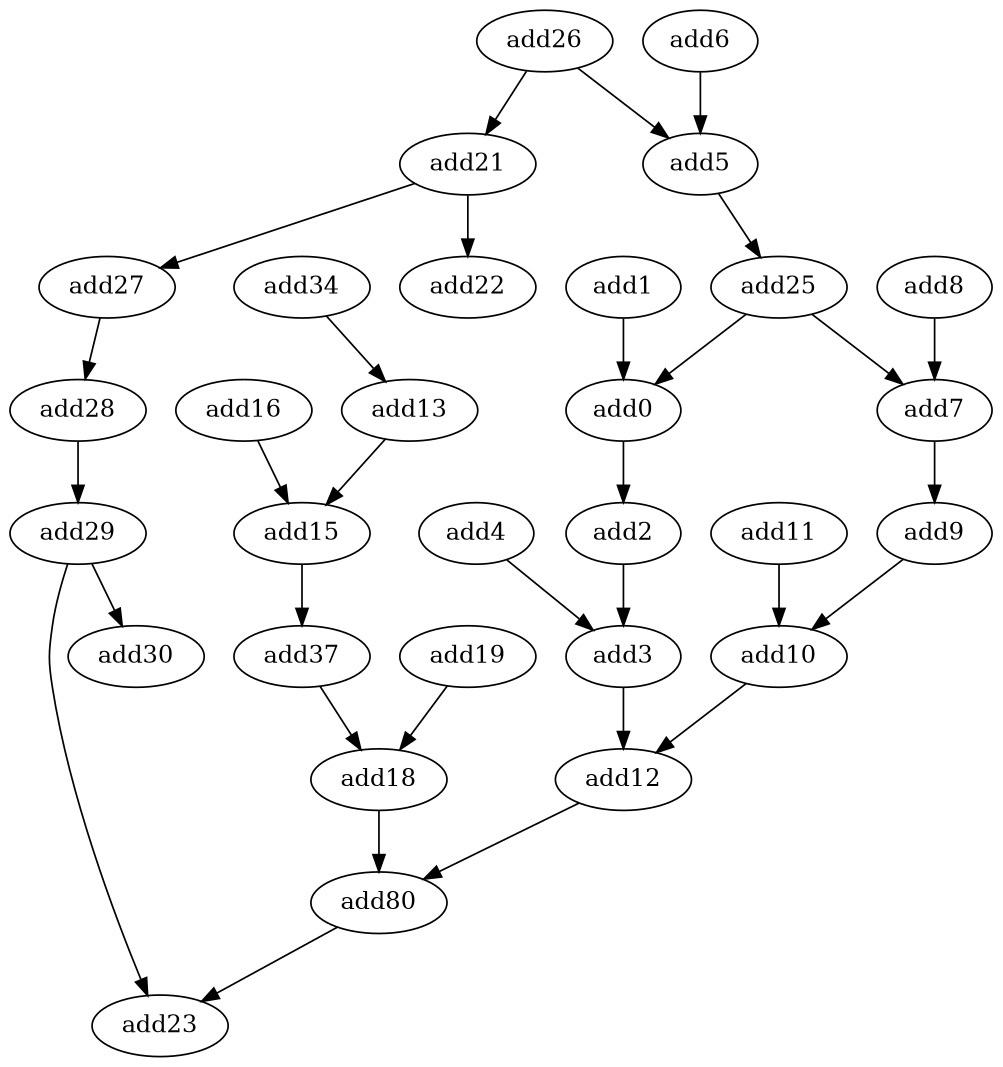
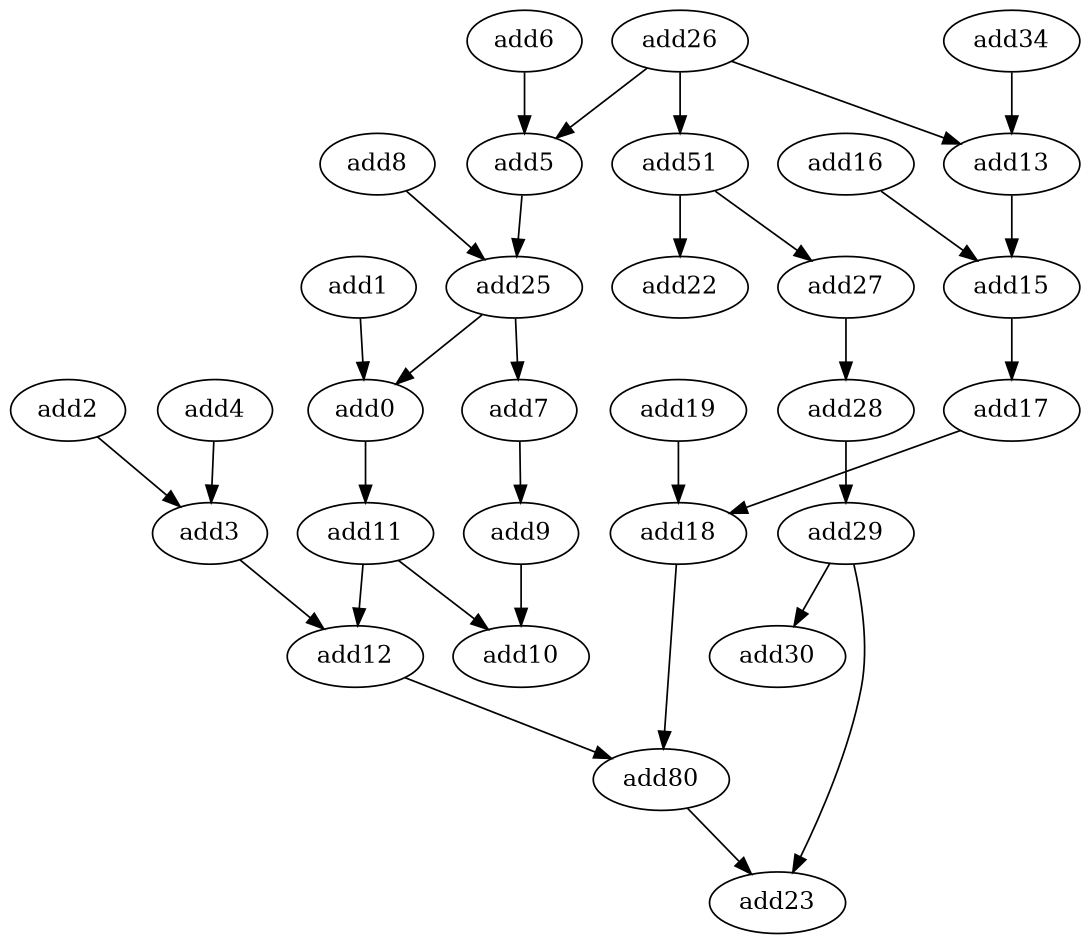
none -> (838, 100)
(468, 164) -> (680, 164)
(935, 340) -> (439, 220)
(623, 463) -> (366, 463)
(302, 657) -> (1012, 410)
(708, 713) -> (361, 587)
